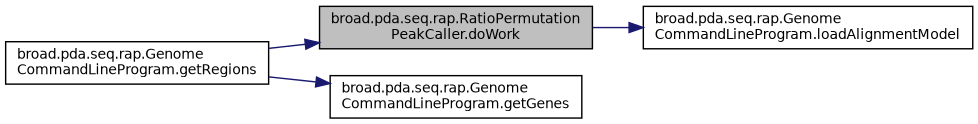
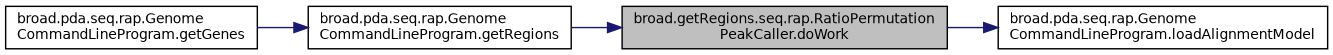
(456, 28) -> (785, 28)
(292, 79) -> (276, 28)
